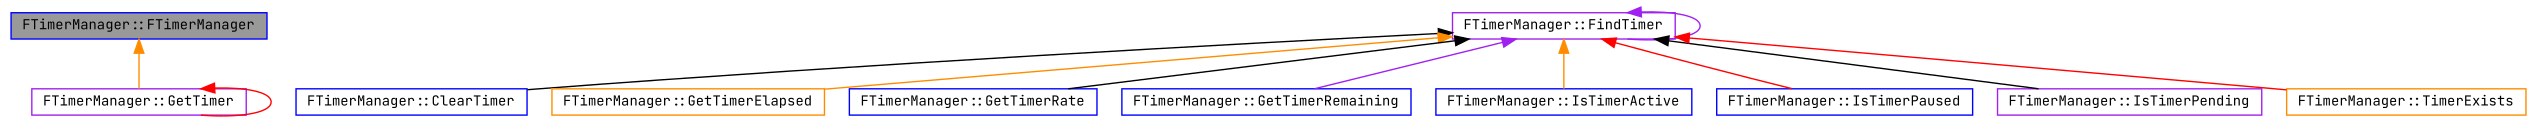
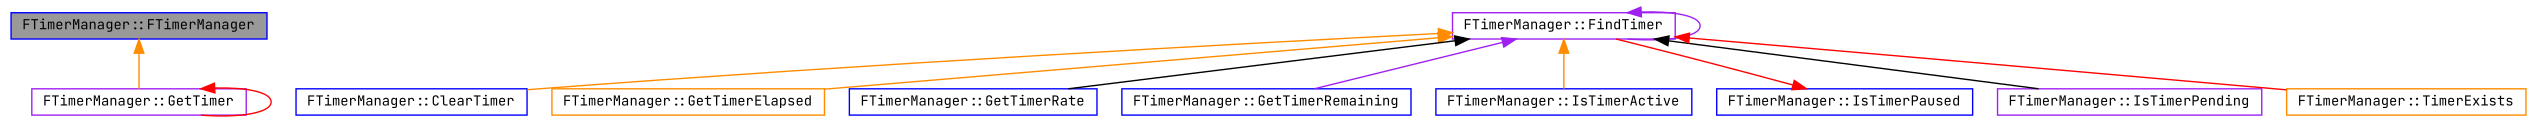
(983, 59) -> (983, 59)
(1704, 66) -> (1705, 62)
